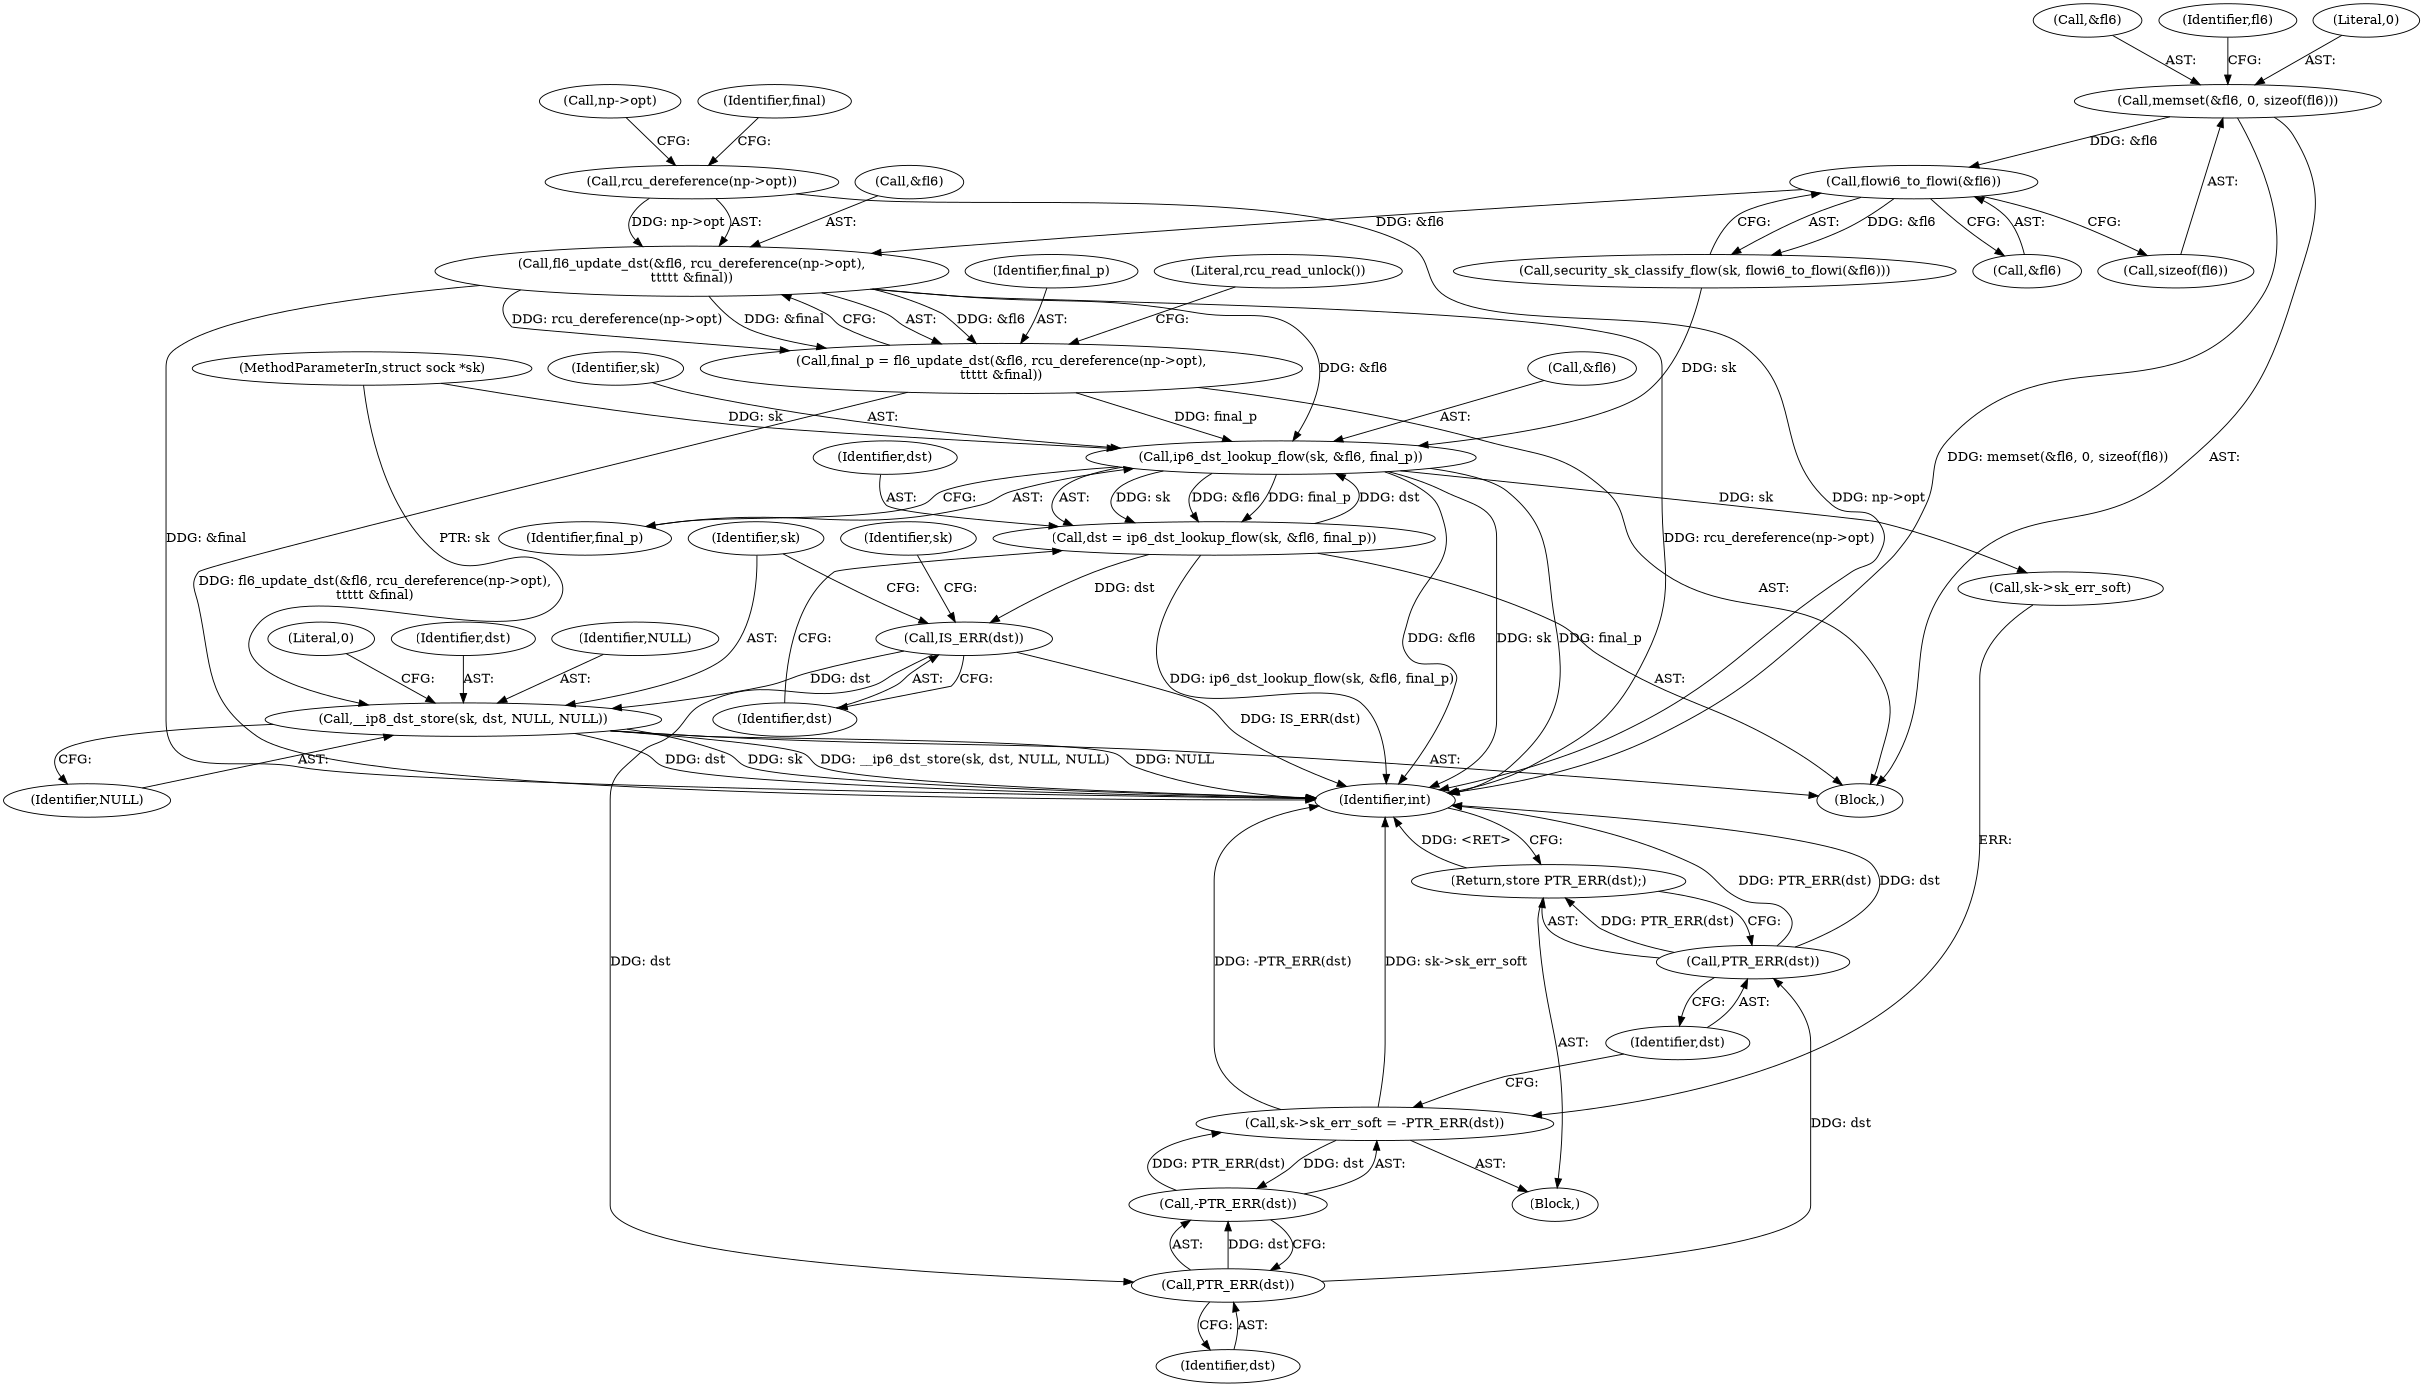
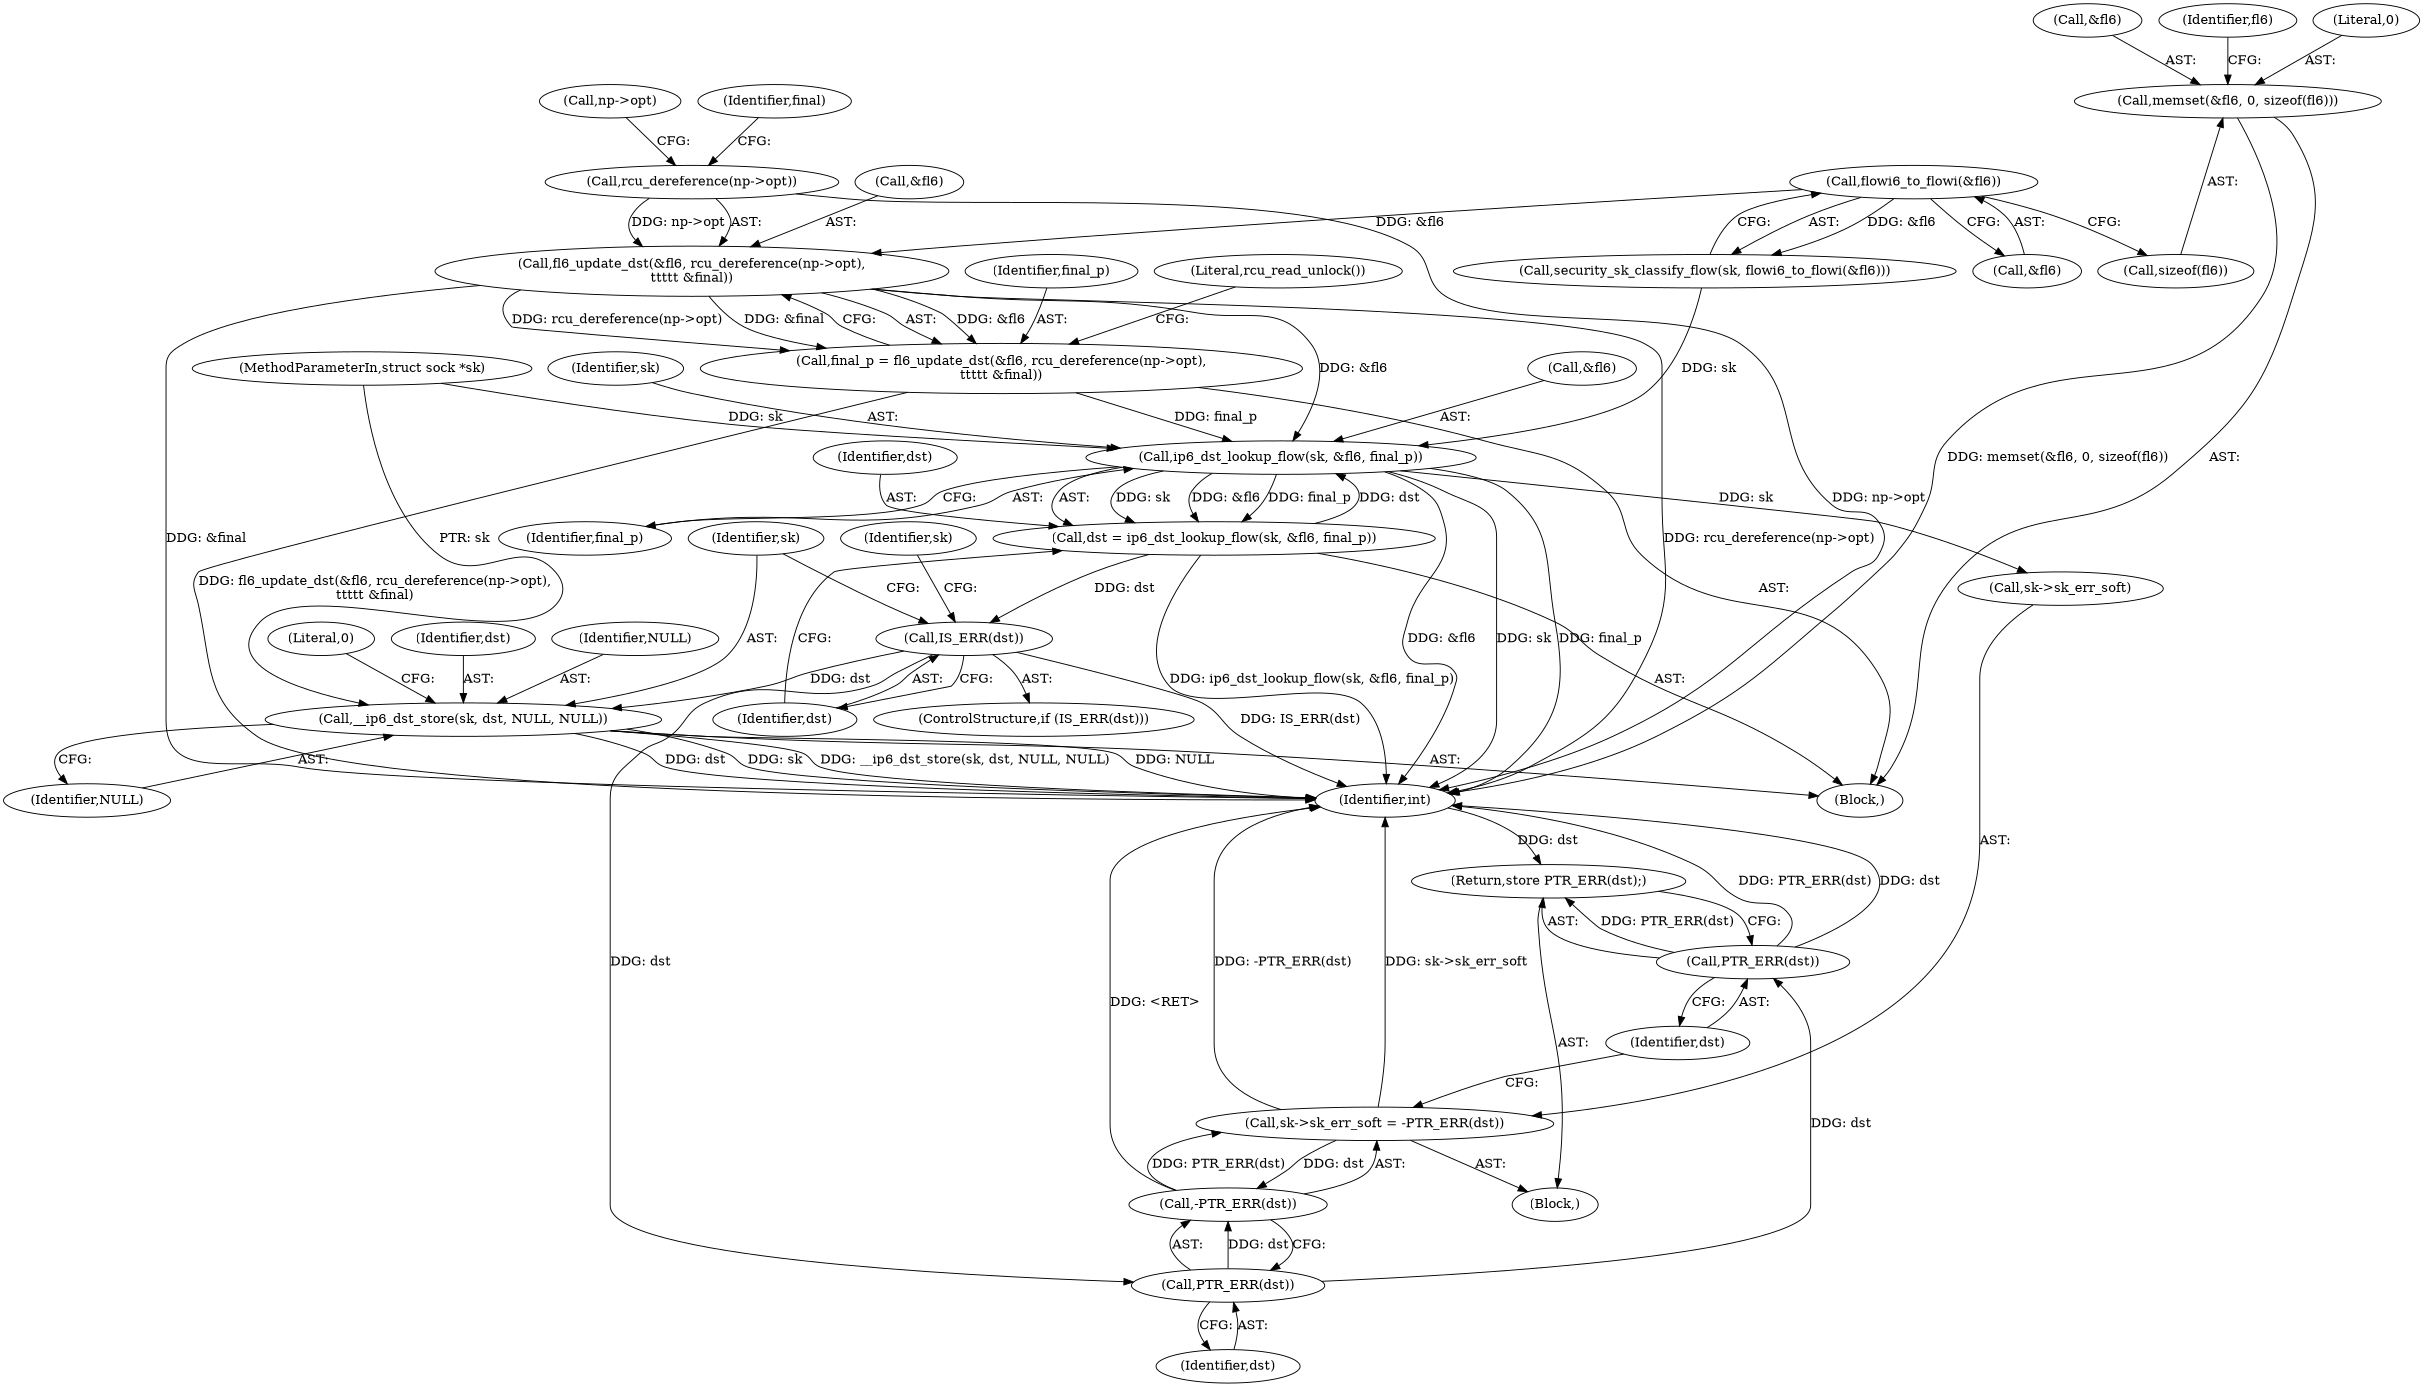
(2074, 141) -> none
(463, 720) -> (463, 720)
none -> (1034, 720)
(1548, 841) -> (1548, 841)
(1997, 841) -> (1997, 841)
(1429, 852) -> (1110, 941)
